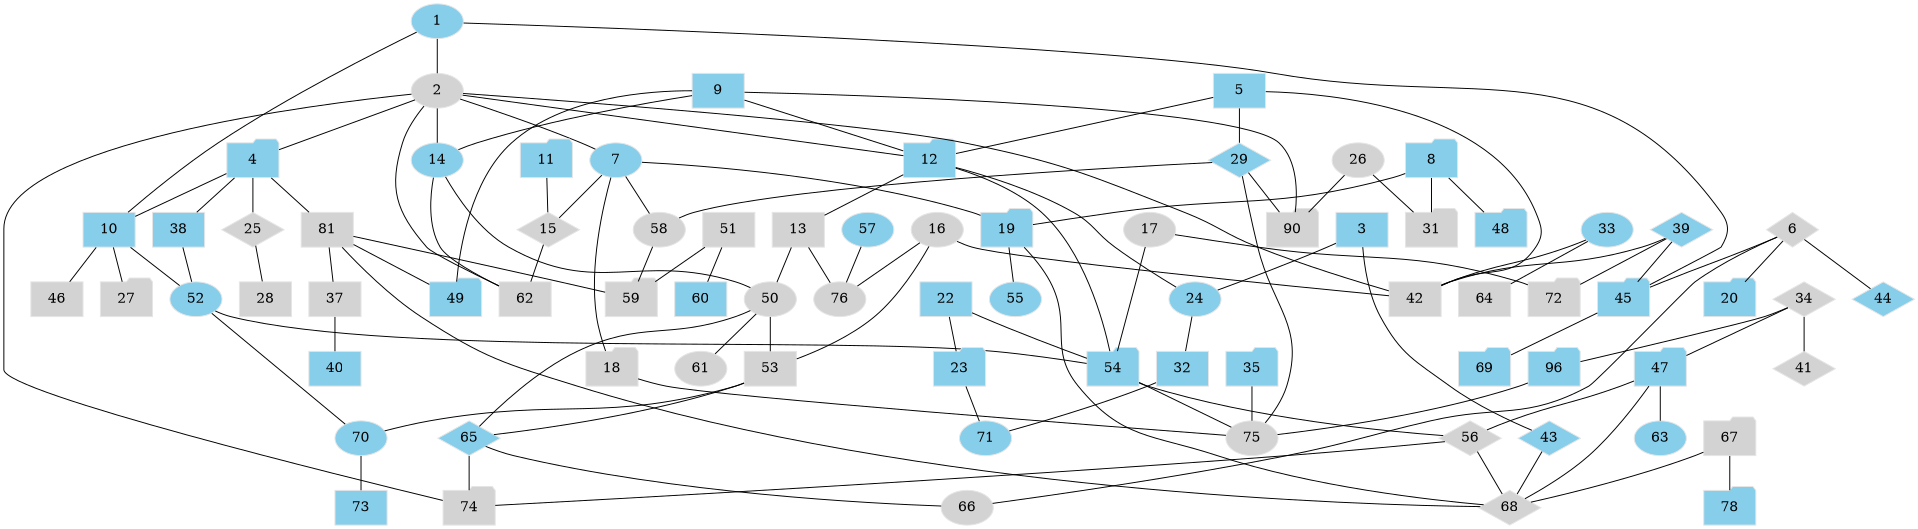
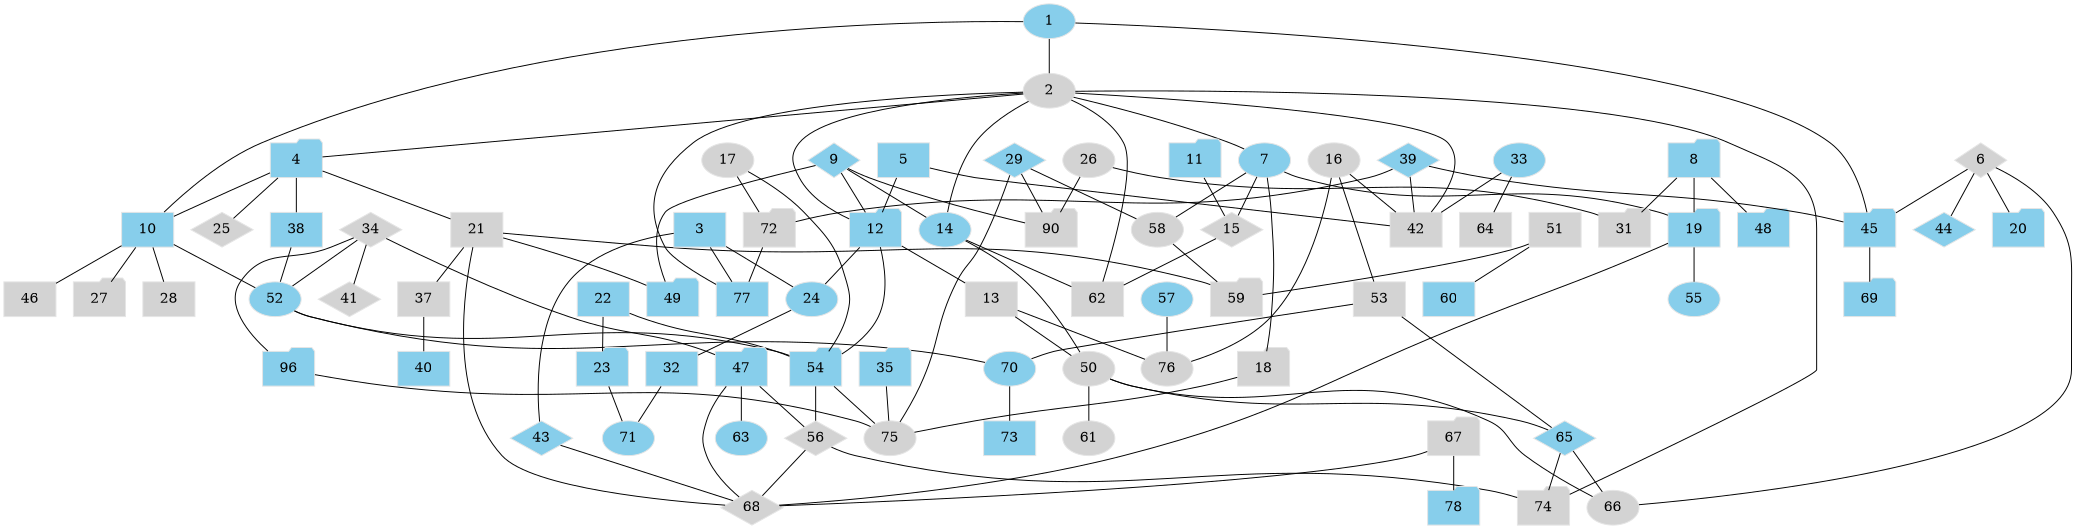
(718, 91) -> (834, 160)
(1239, 122) -> none
(327, 230) -> (477, 230)
none -> (325, 263)
(259, 264) -> (158, 265)
none -> (742, 299)
(770, 334) -> (1365, 391)
